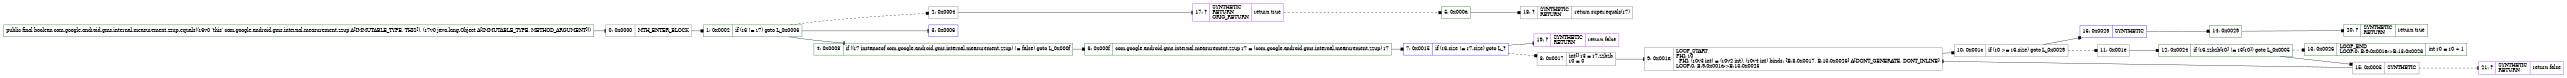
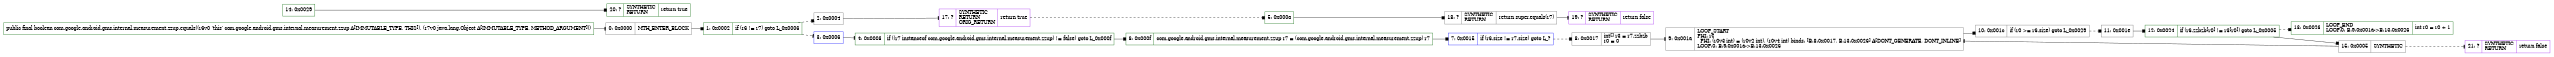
(865, 31) -> (807, 35)
(2113, 32) -> none
(816, 40) -> (848, 38)
(1520, 44) -> (1562, 18)
